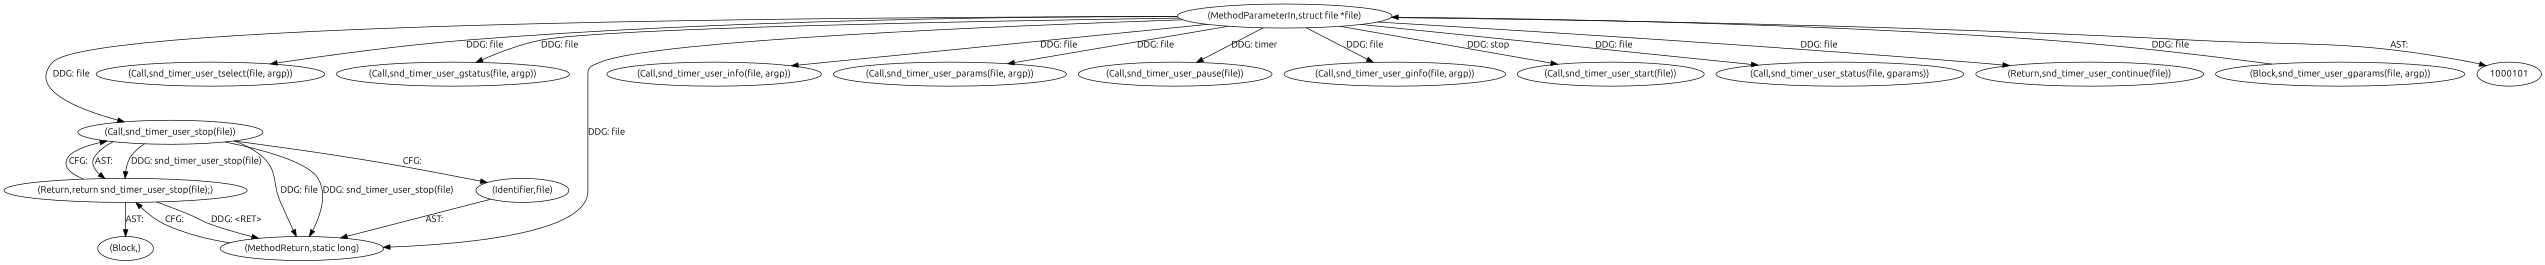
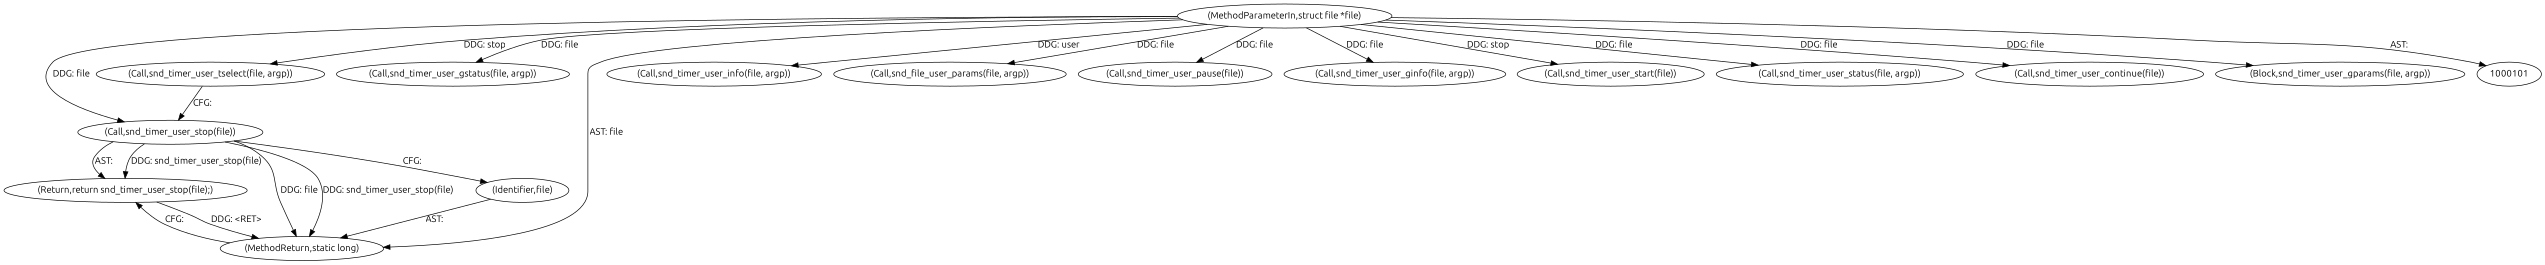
(1967, 35) -> (1816, 38)
(485, 45) -> (485, 45)
(1059, 45) -> (1059, 45)
(1255, 45) -> (1255, 45)
(950, 74) -> (950, 74)
(1840, 74) -> (1840, 74)
(2090, 74) -> (2090, 74)
(607, 132) -> (607, 132)
(70, 155) -> (192, 100)
(126, 249) -> none
